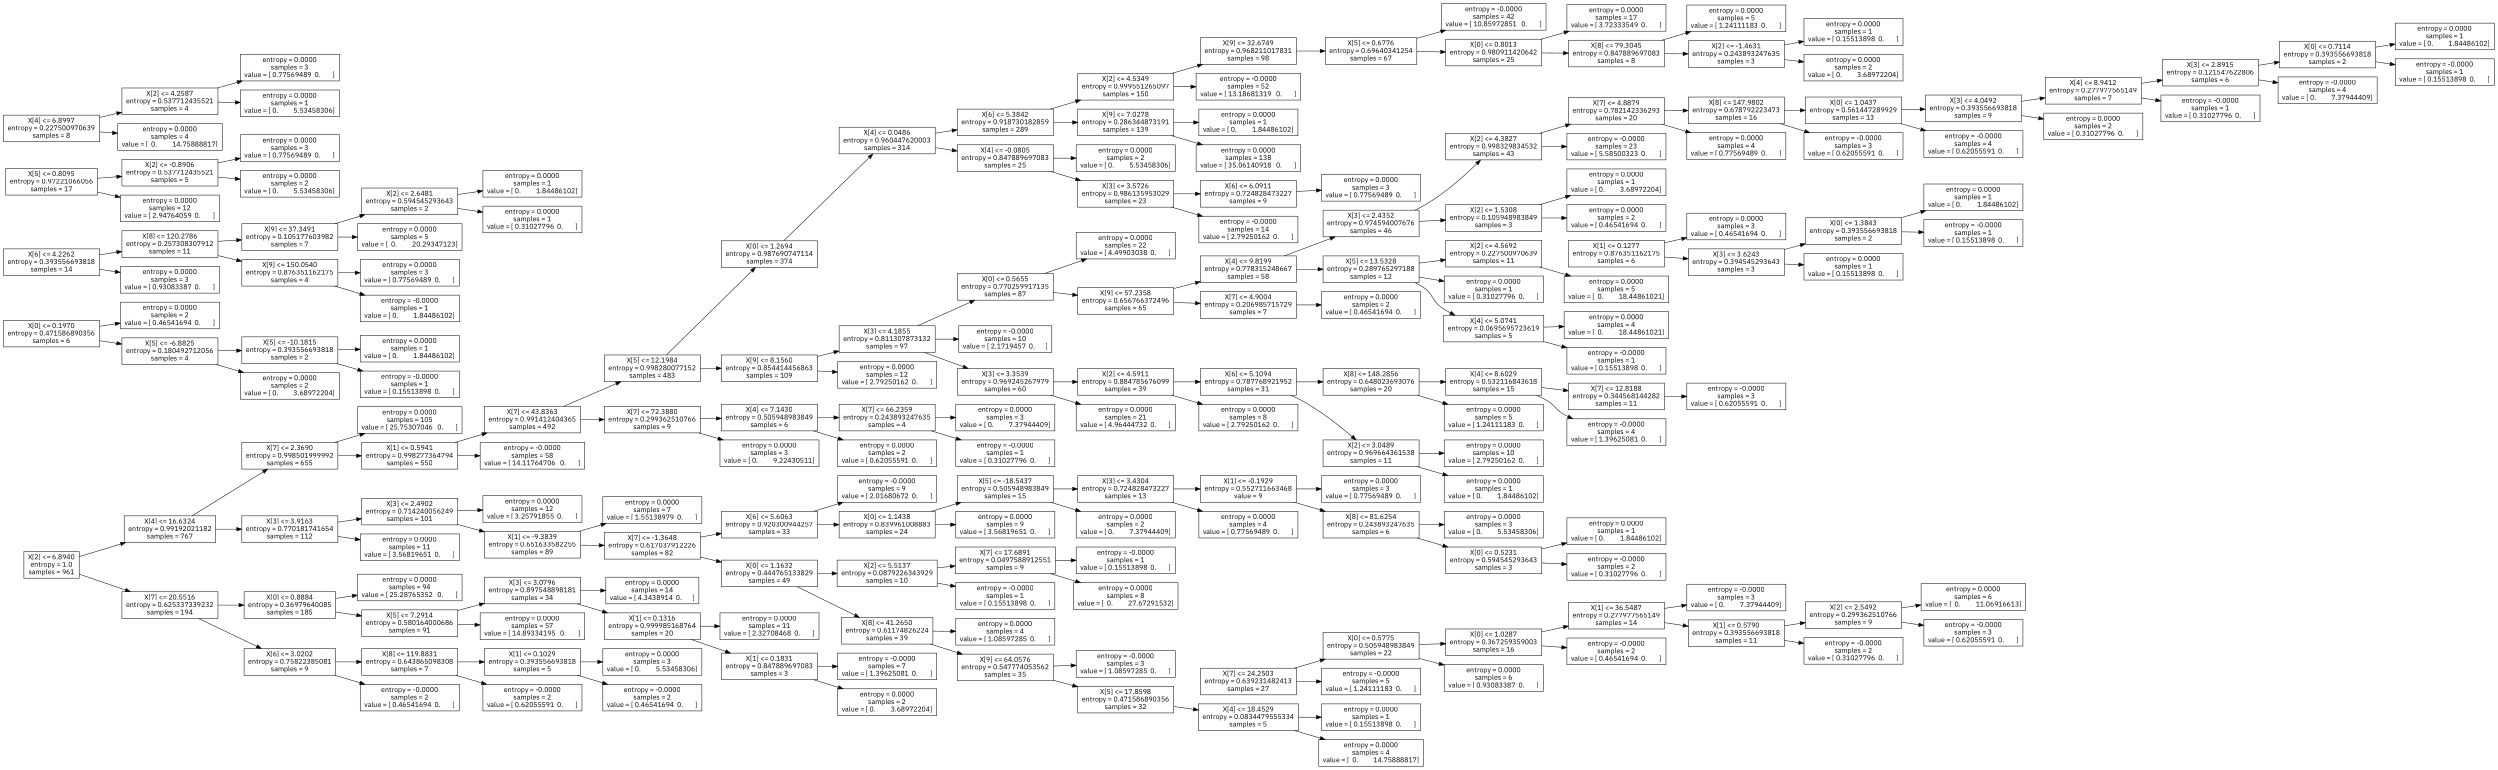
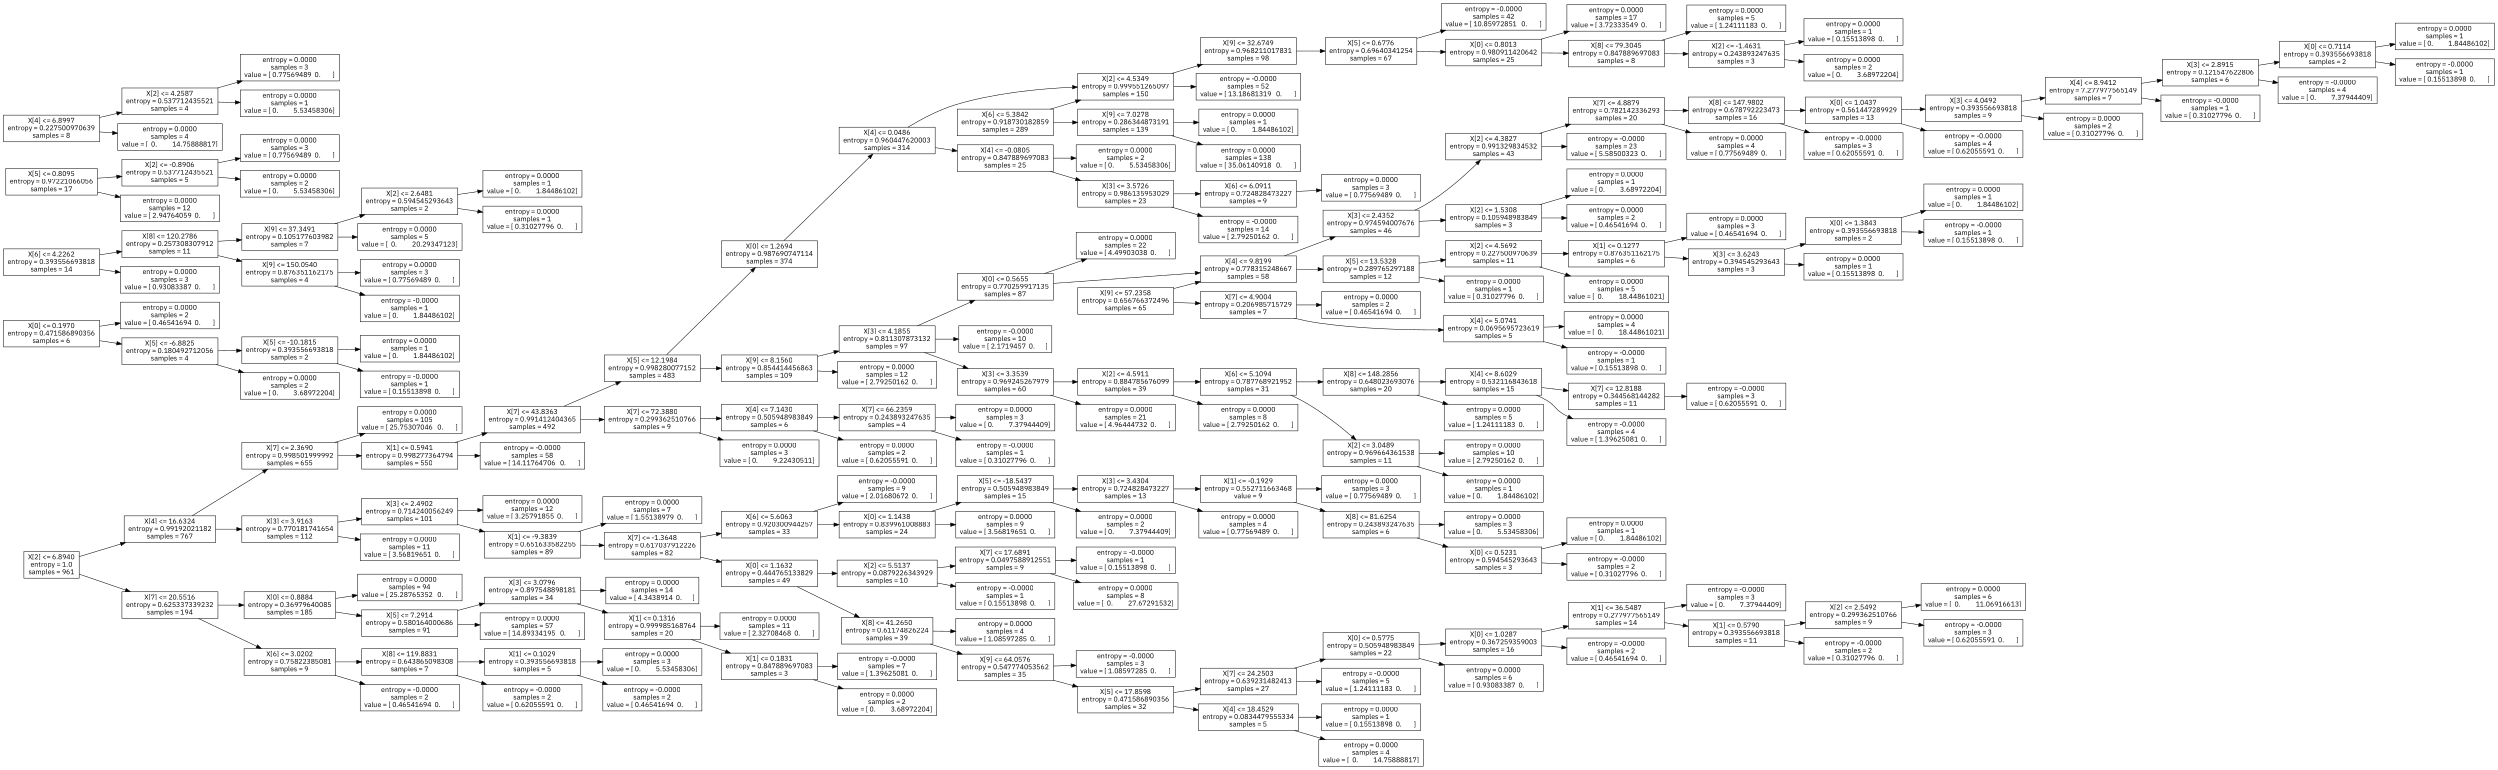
(2093, 91) -> (2093, 91)
(944, 132) -> (987, 97)
(1494, 147) -> (1494, 147)
none -> (1553, 254)
(1063, 294) -> (1124, 278)
(1433, 298) -> (1366, 328)
none -> (1184, 691)
